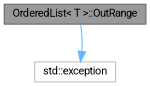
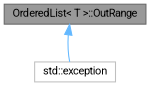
(82, 38) -> (68, 48)
